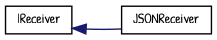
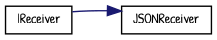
(104, 29) -> (90, 11)
